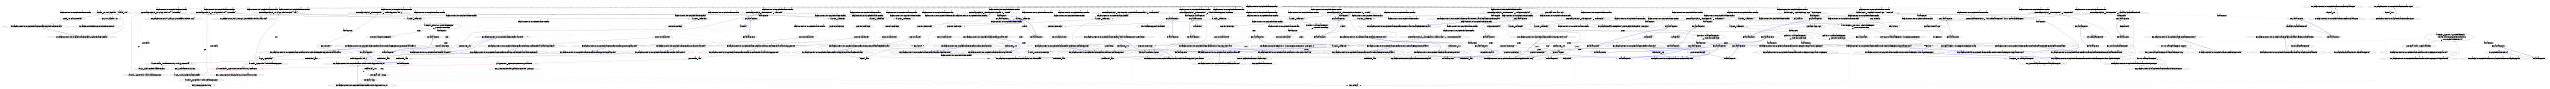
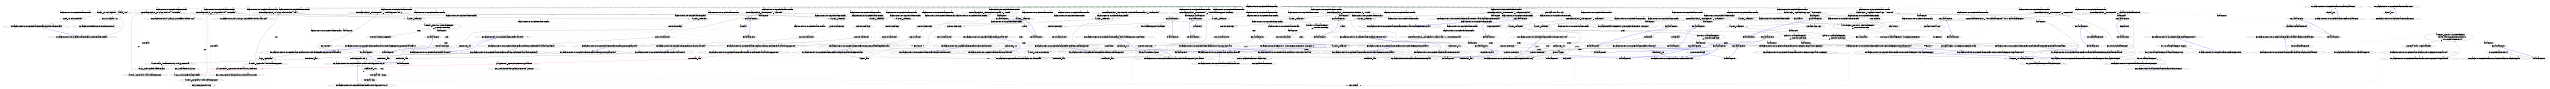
(735, 56) -> (734, 7)
